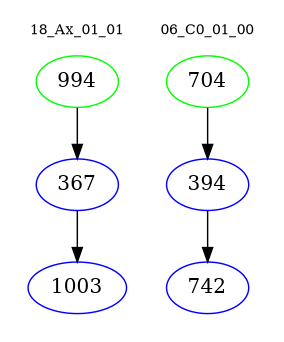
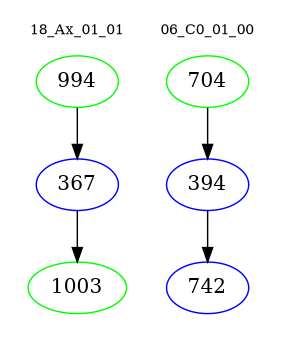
(77, 288) -> (77, 288)
